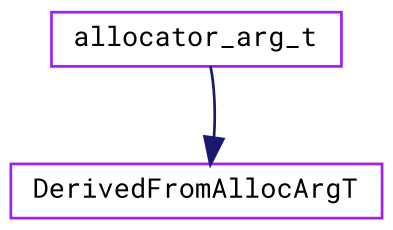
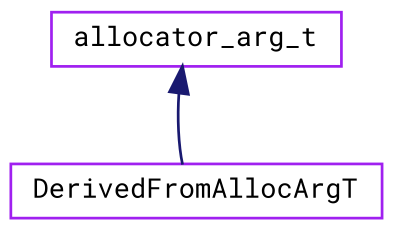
(214, 102) -> (178, 129)
